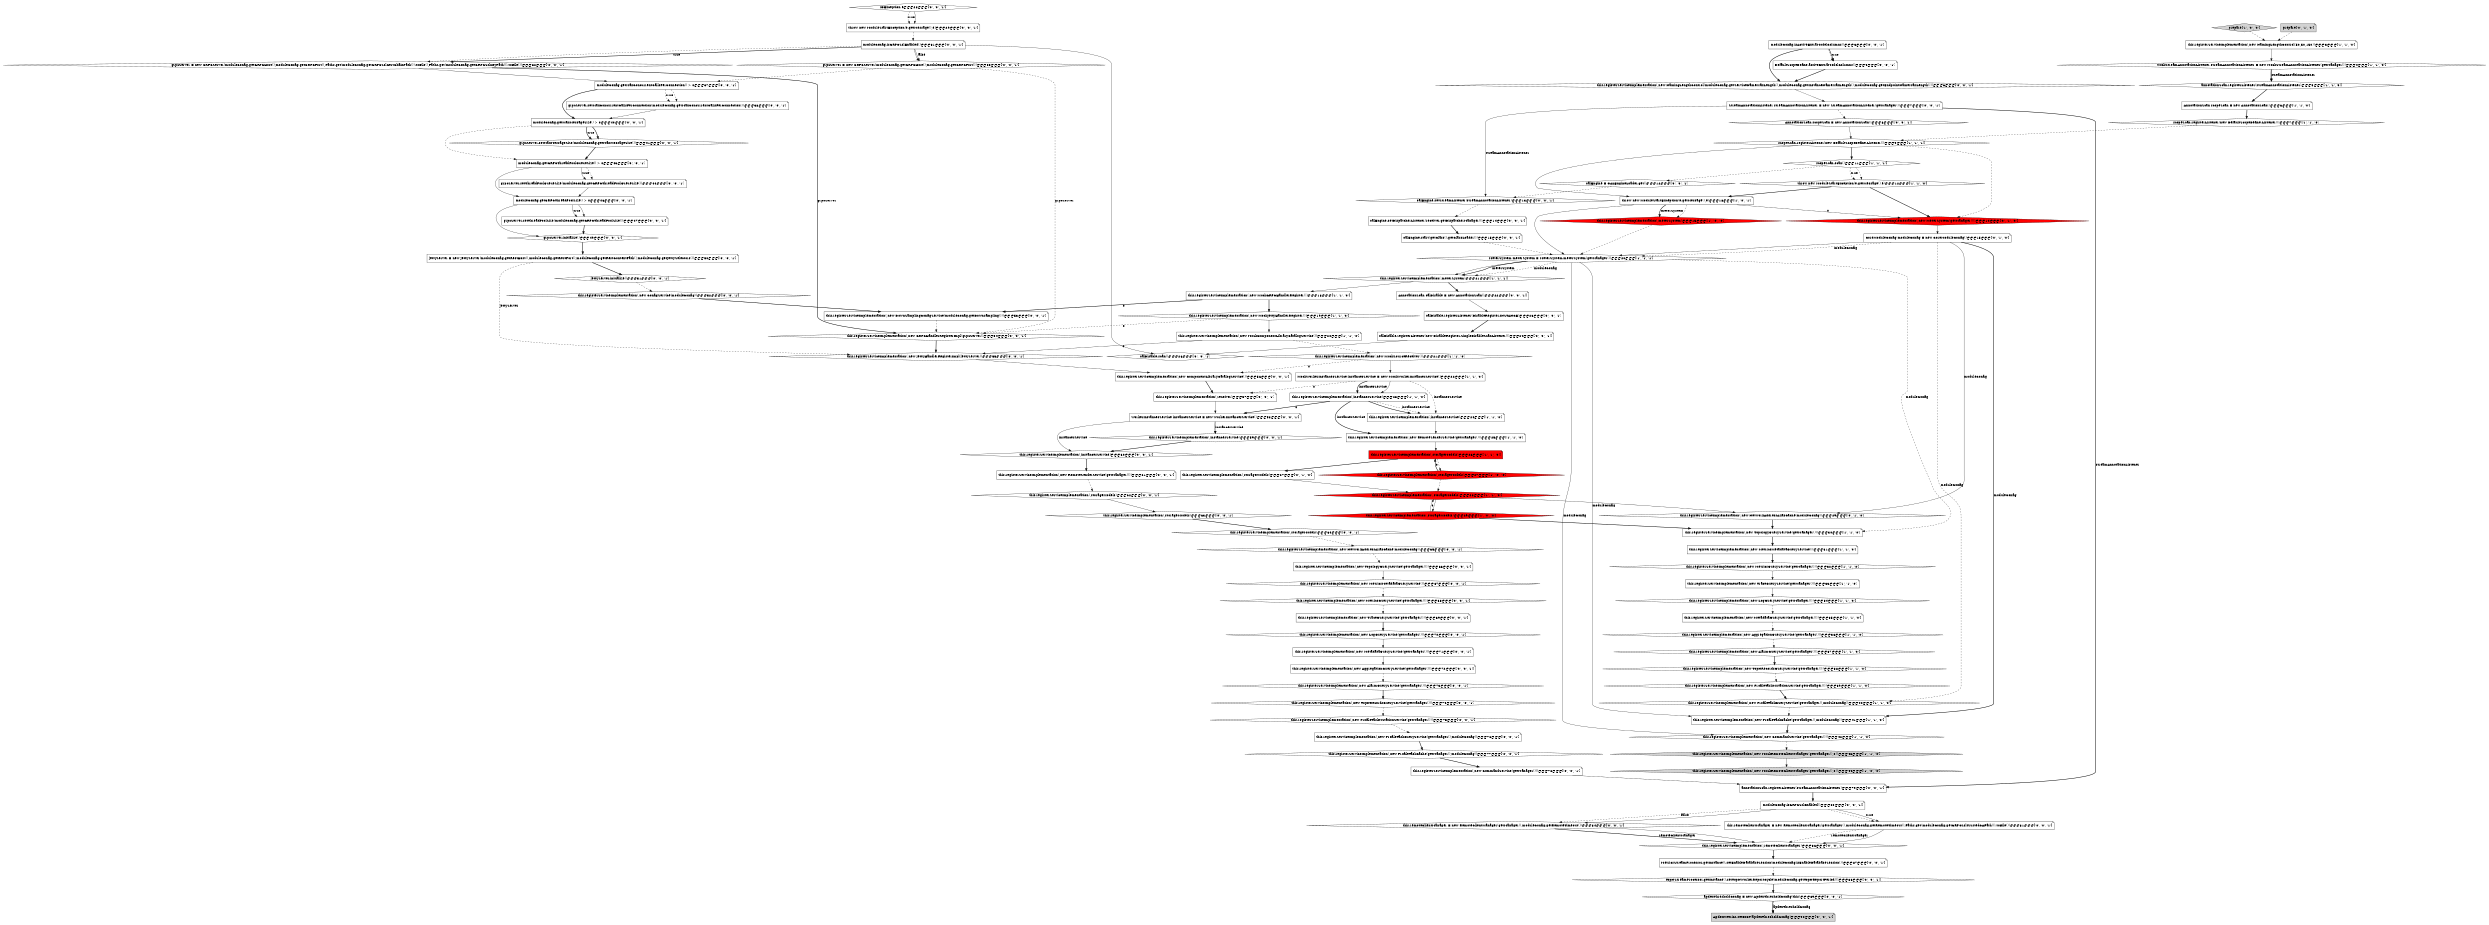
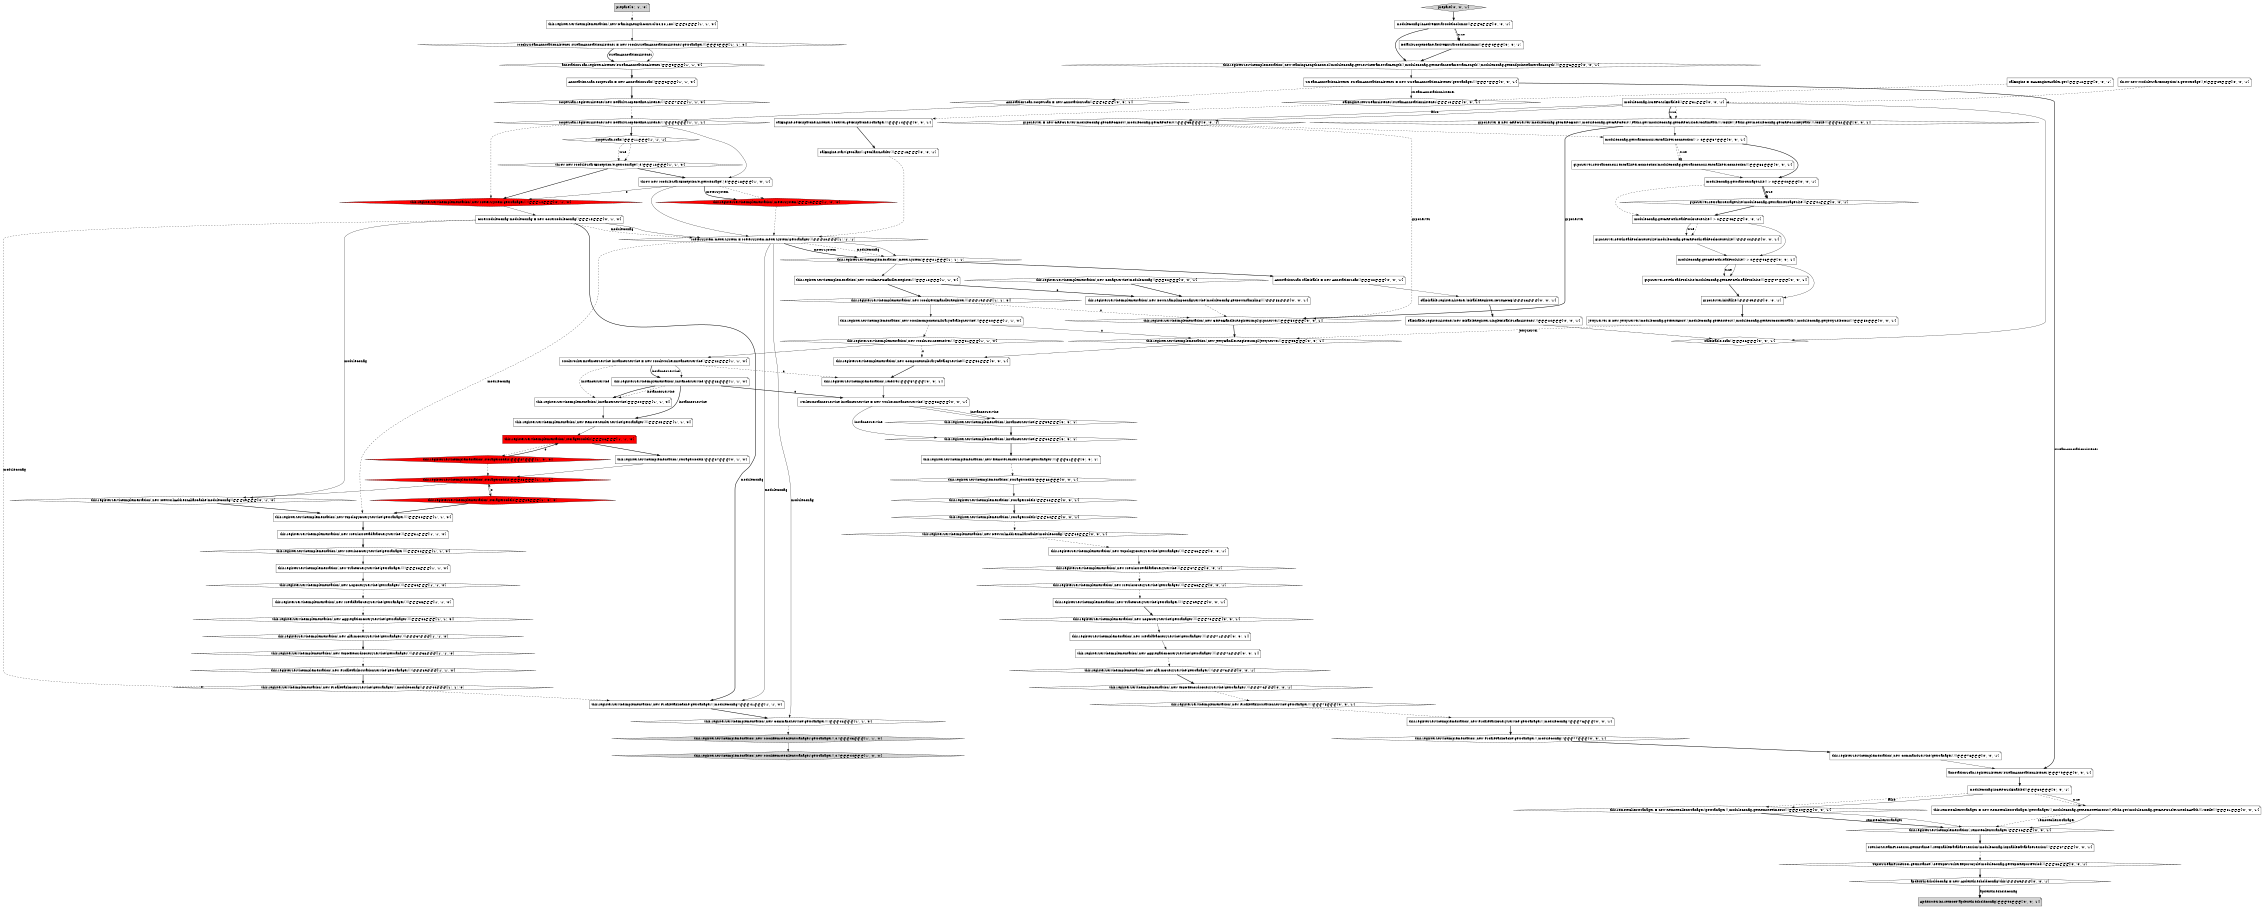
(913, 7) -> none
none -> (1454, 7)
(2244, 28) -> none
(1747, 173) -> none
(1637, 184) -> (2060, 82)
(583, 238) -> (1742, 301)
(630, 279) -> none
